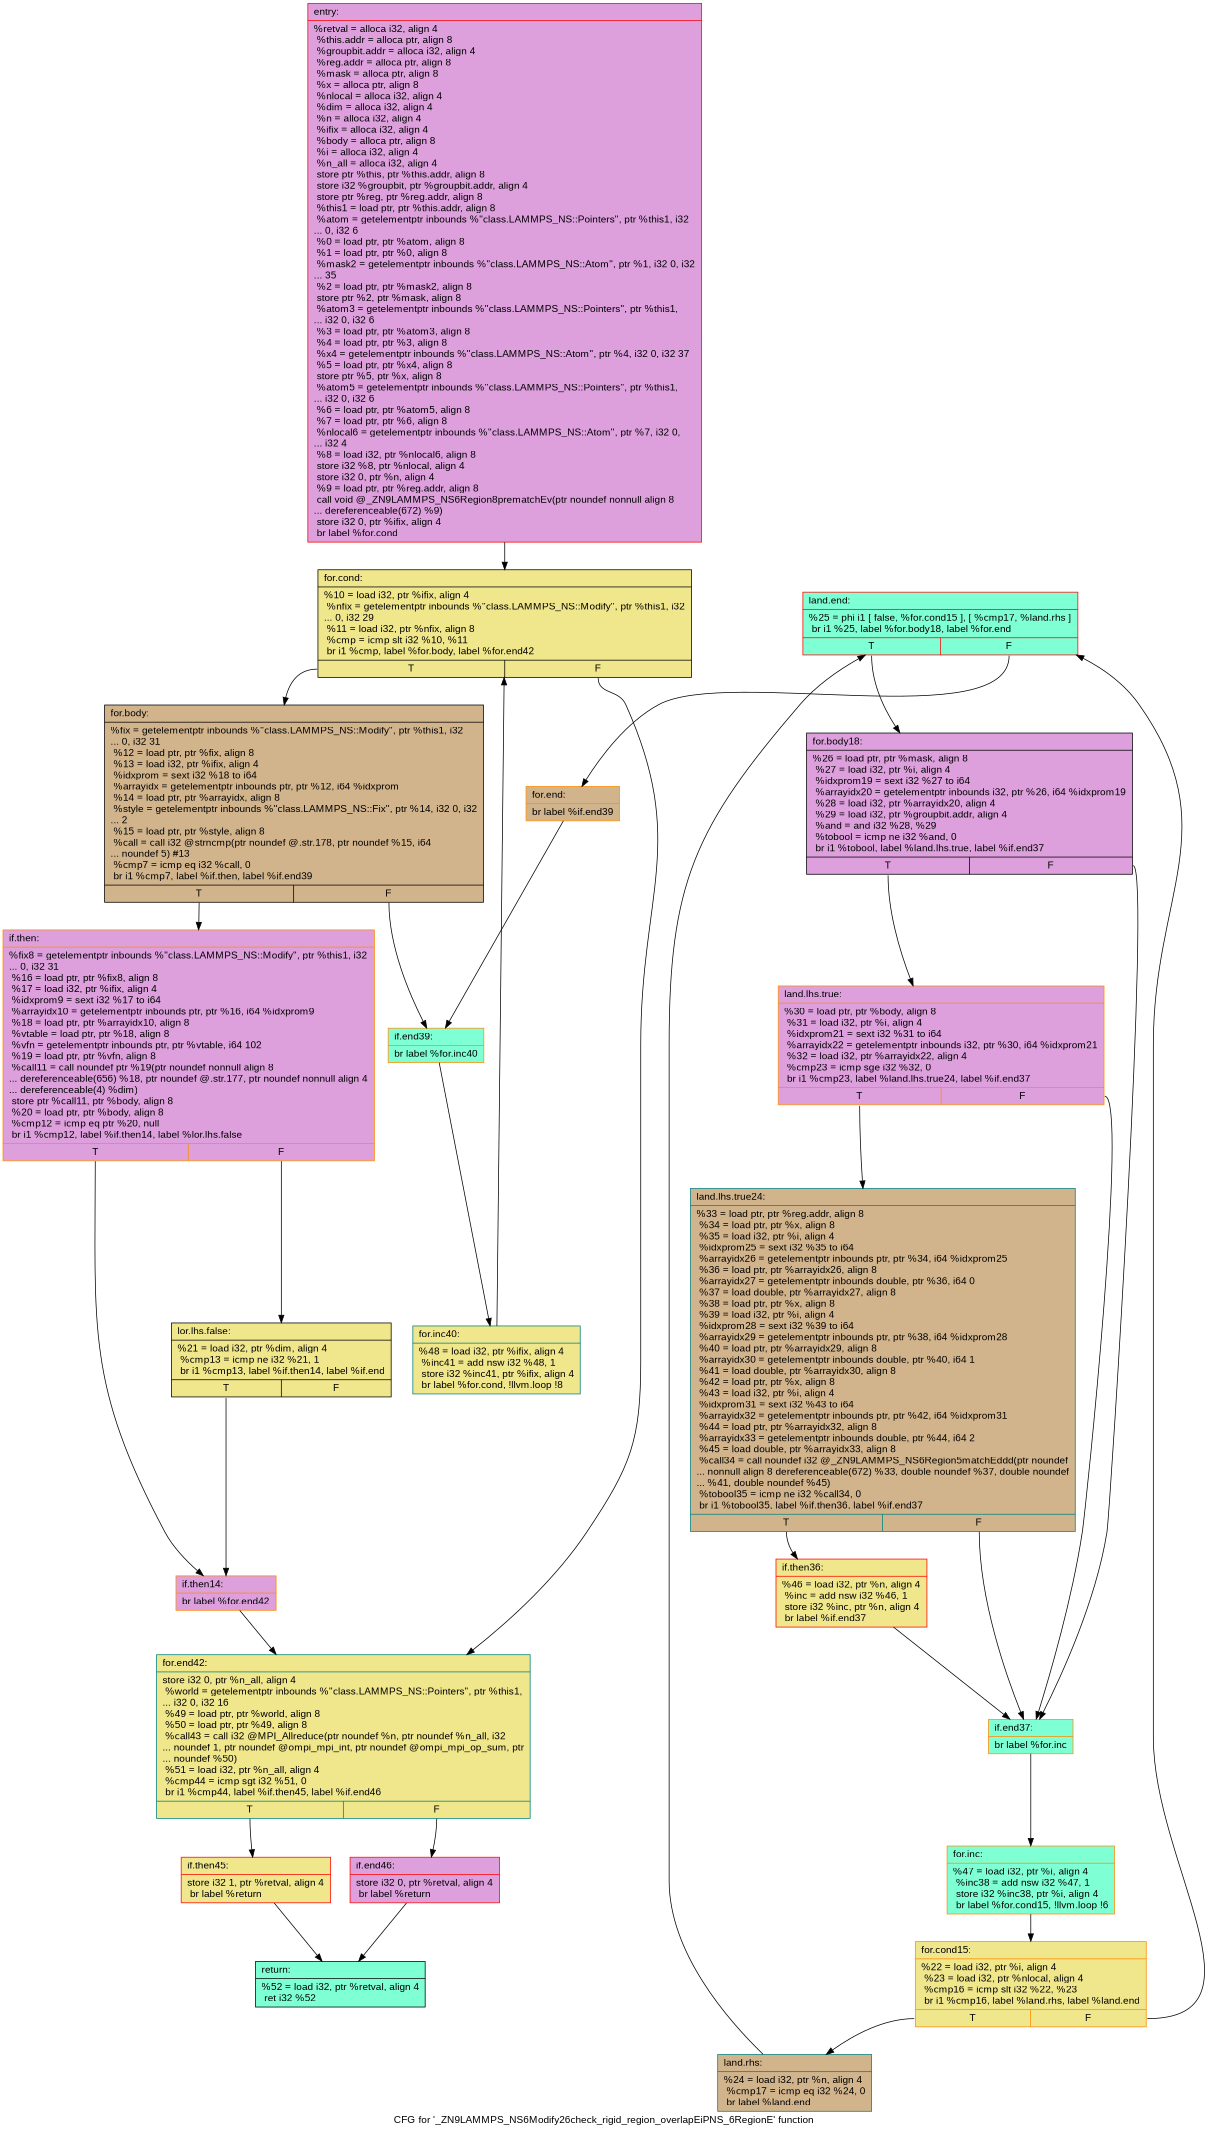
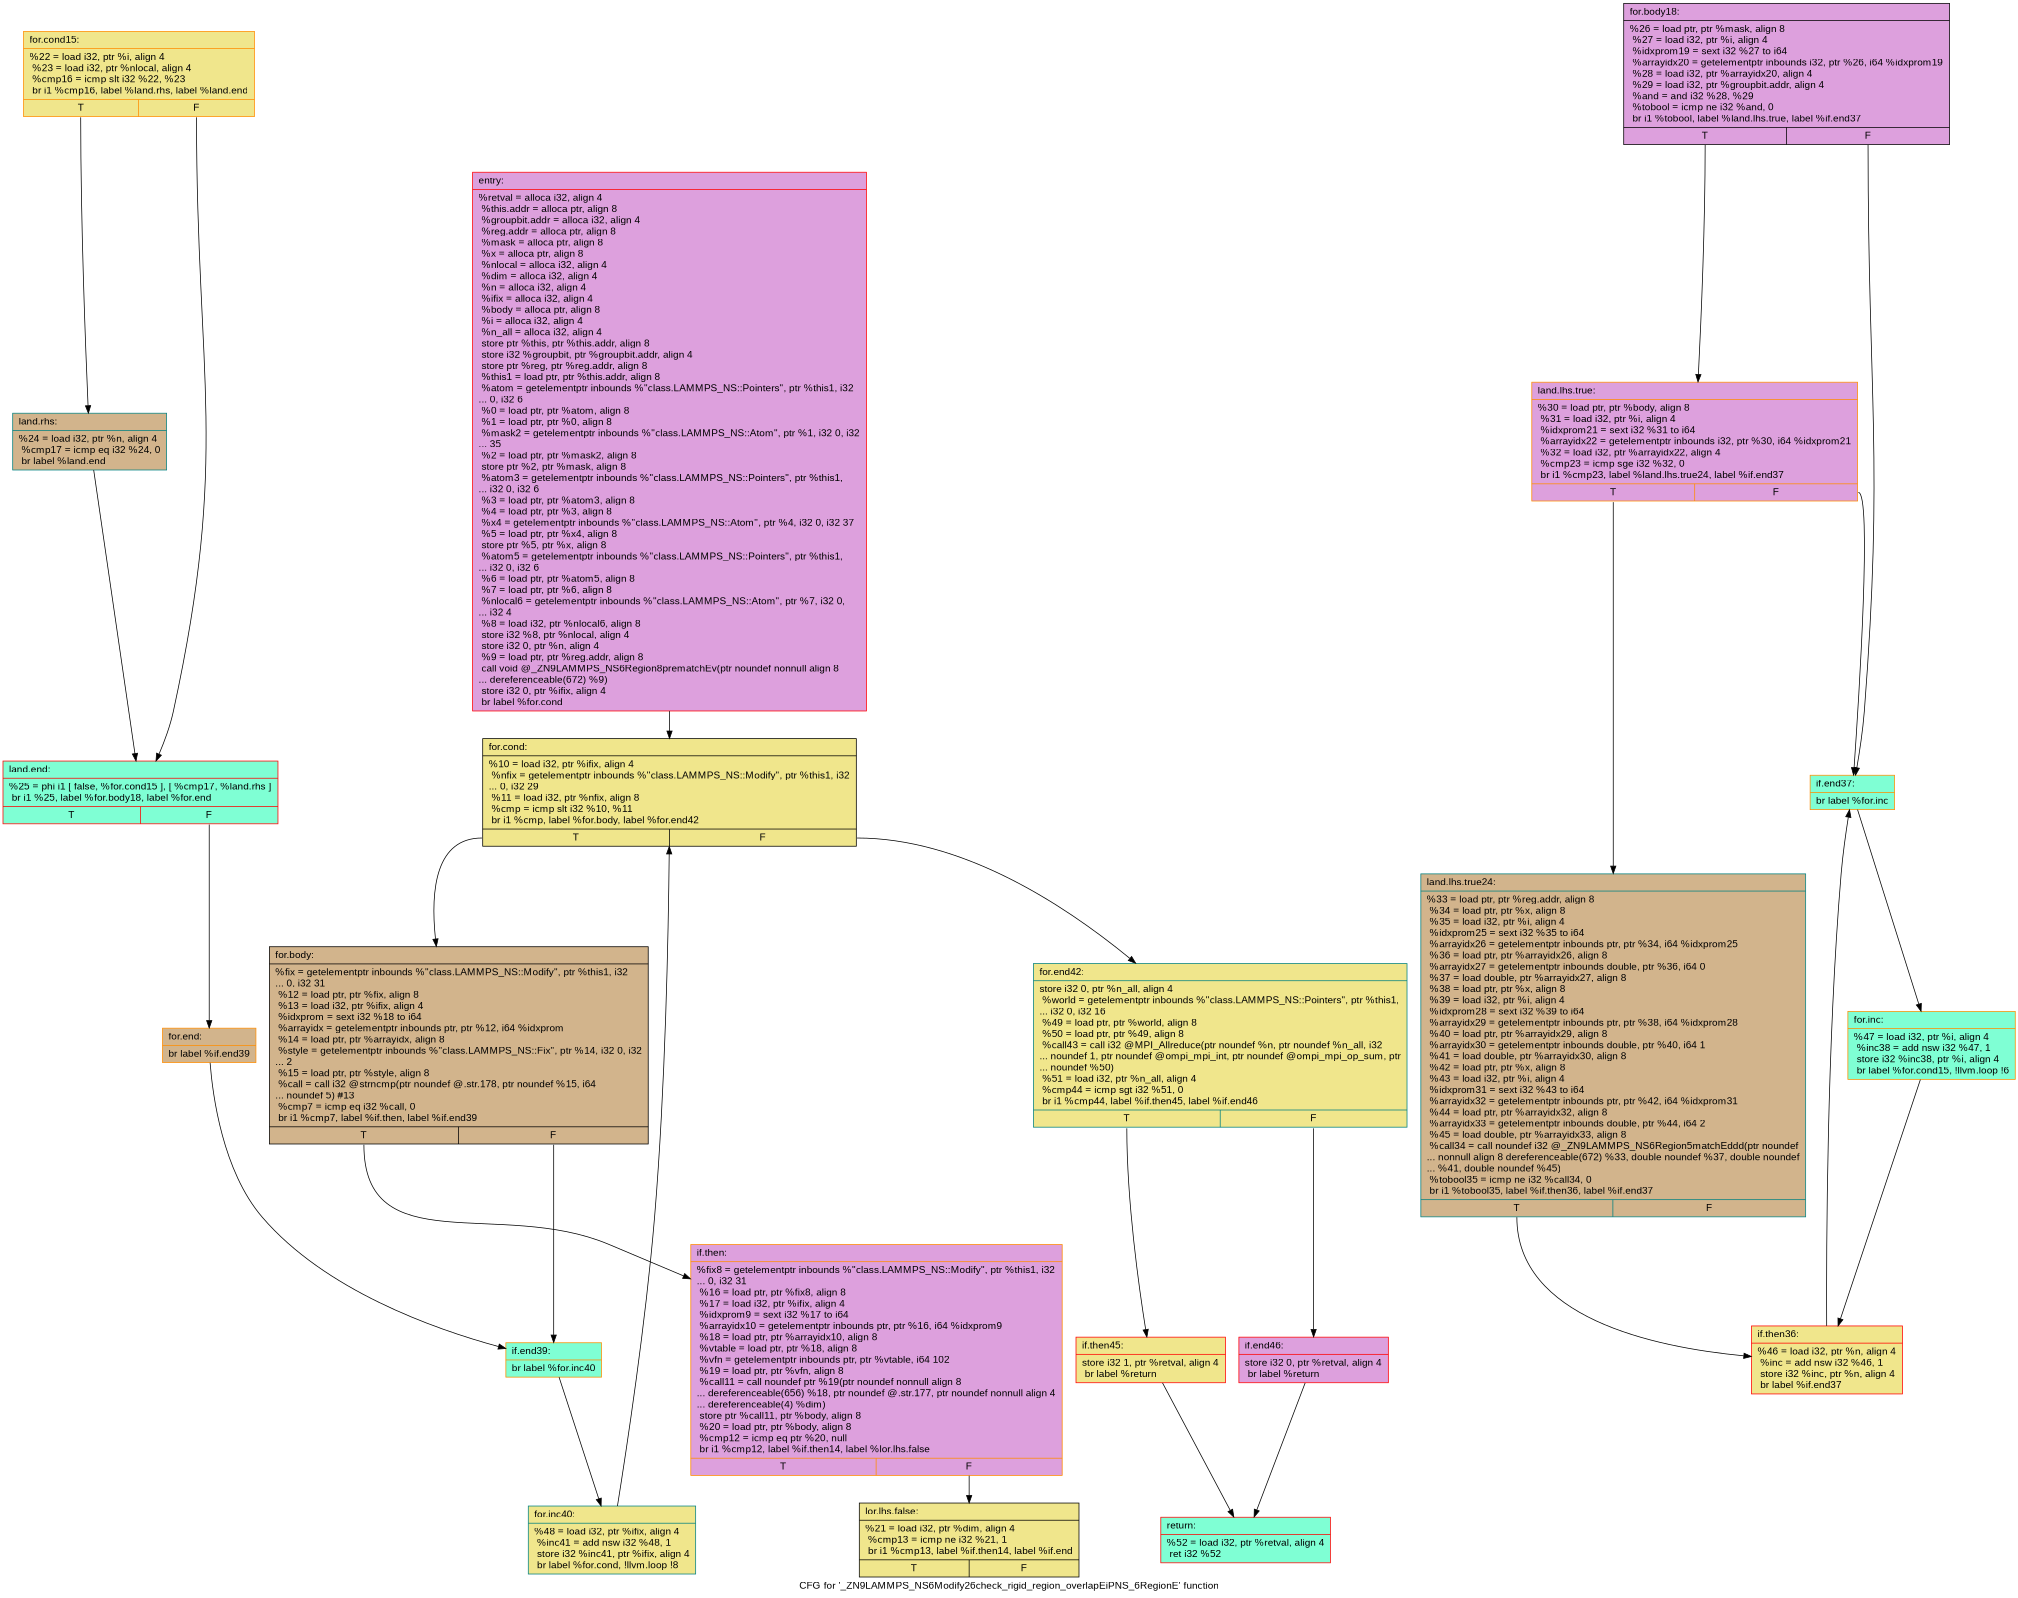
(878, 691) -> none
(226, 1593) -> none
(992, 1624) -> none
(1031, 1924) -> (1880, 1199)
(340, 1984) -> (1246, 1540)
